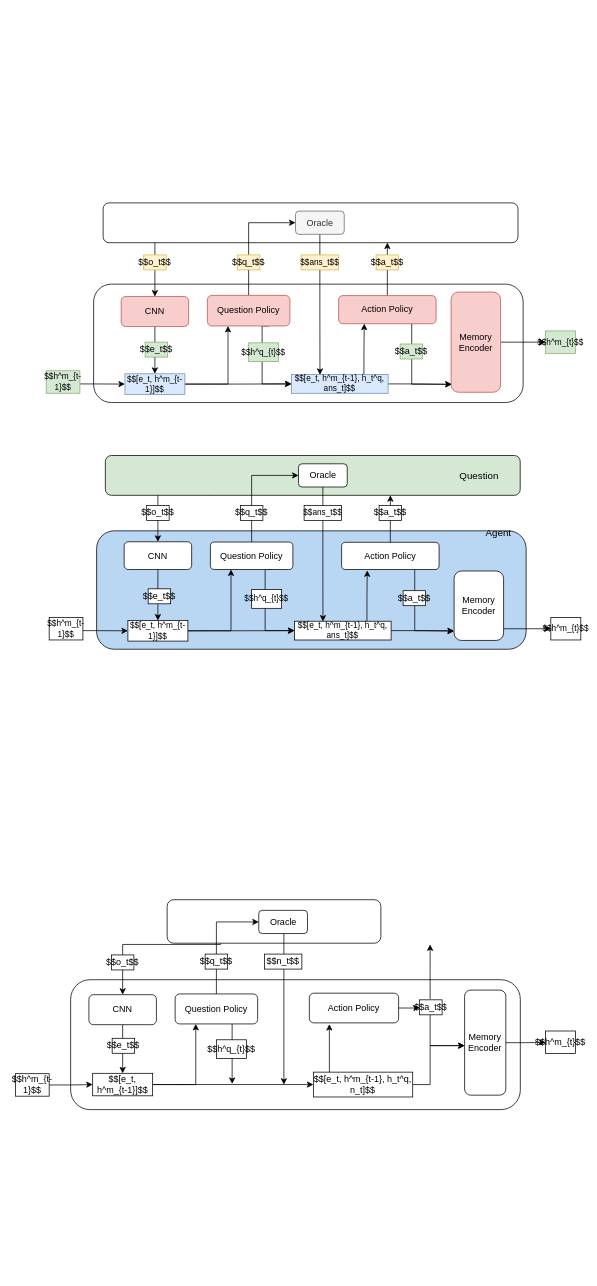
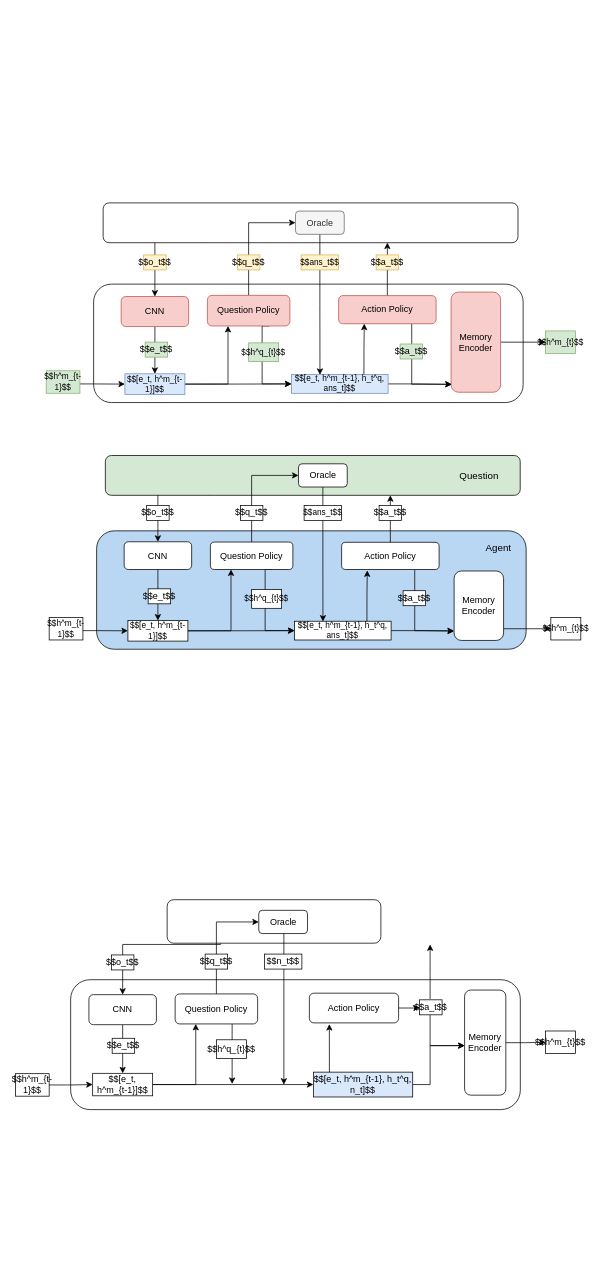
(498, 533) -> (498, 548)
(363, 1085) -> (363, 1085)
